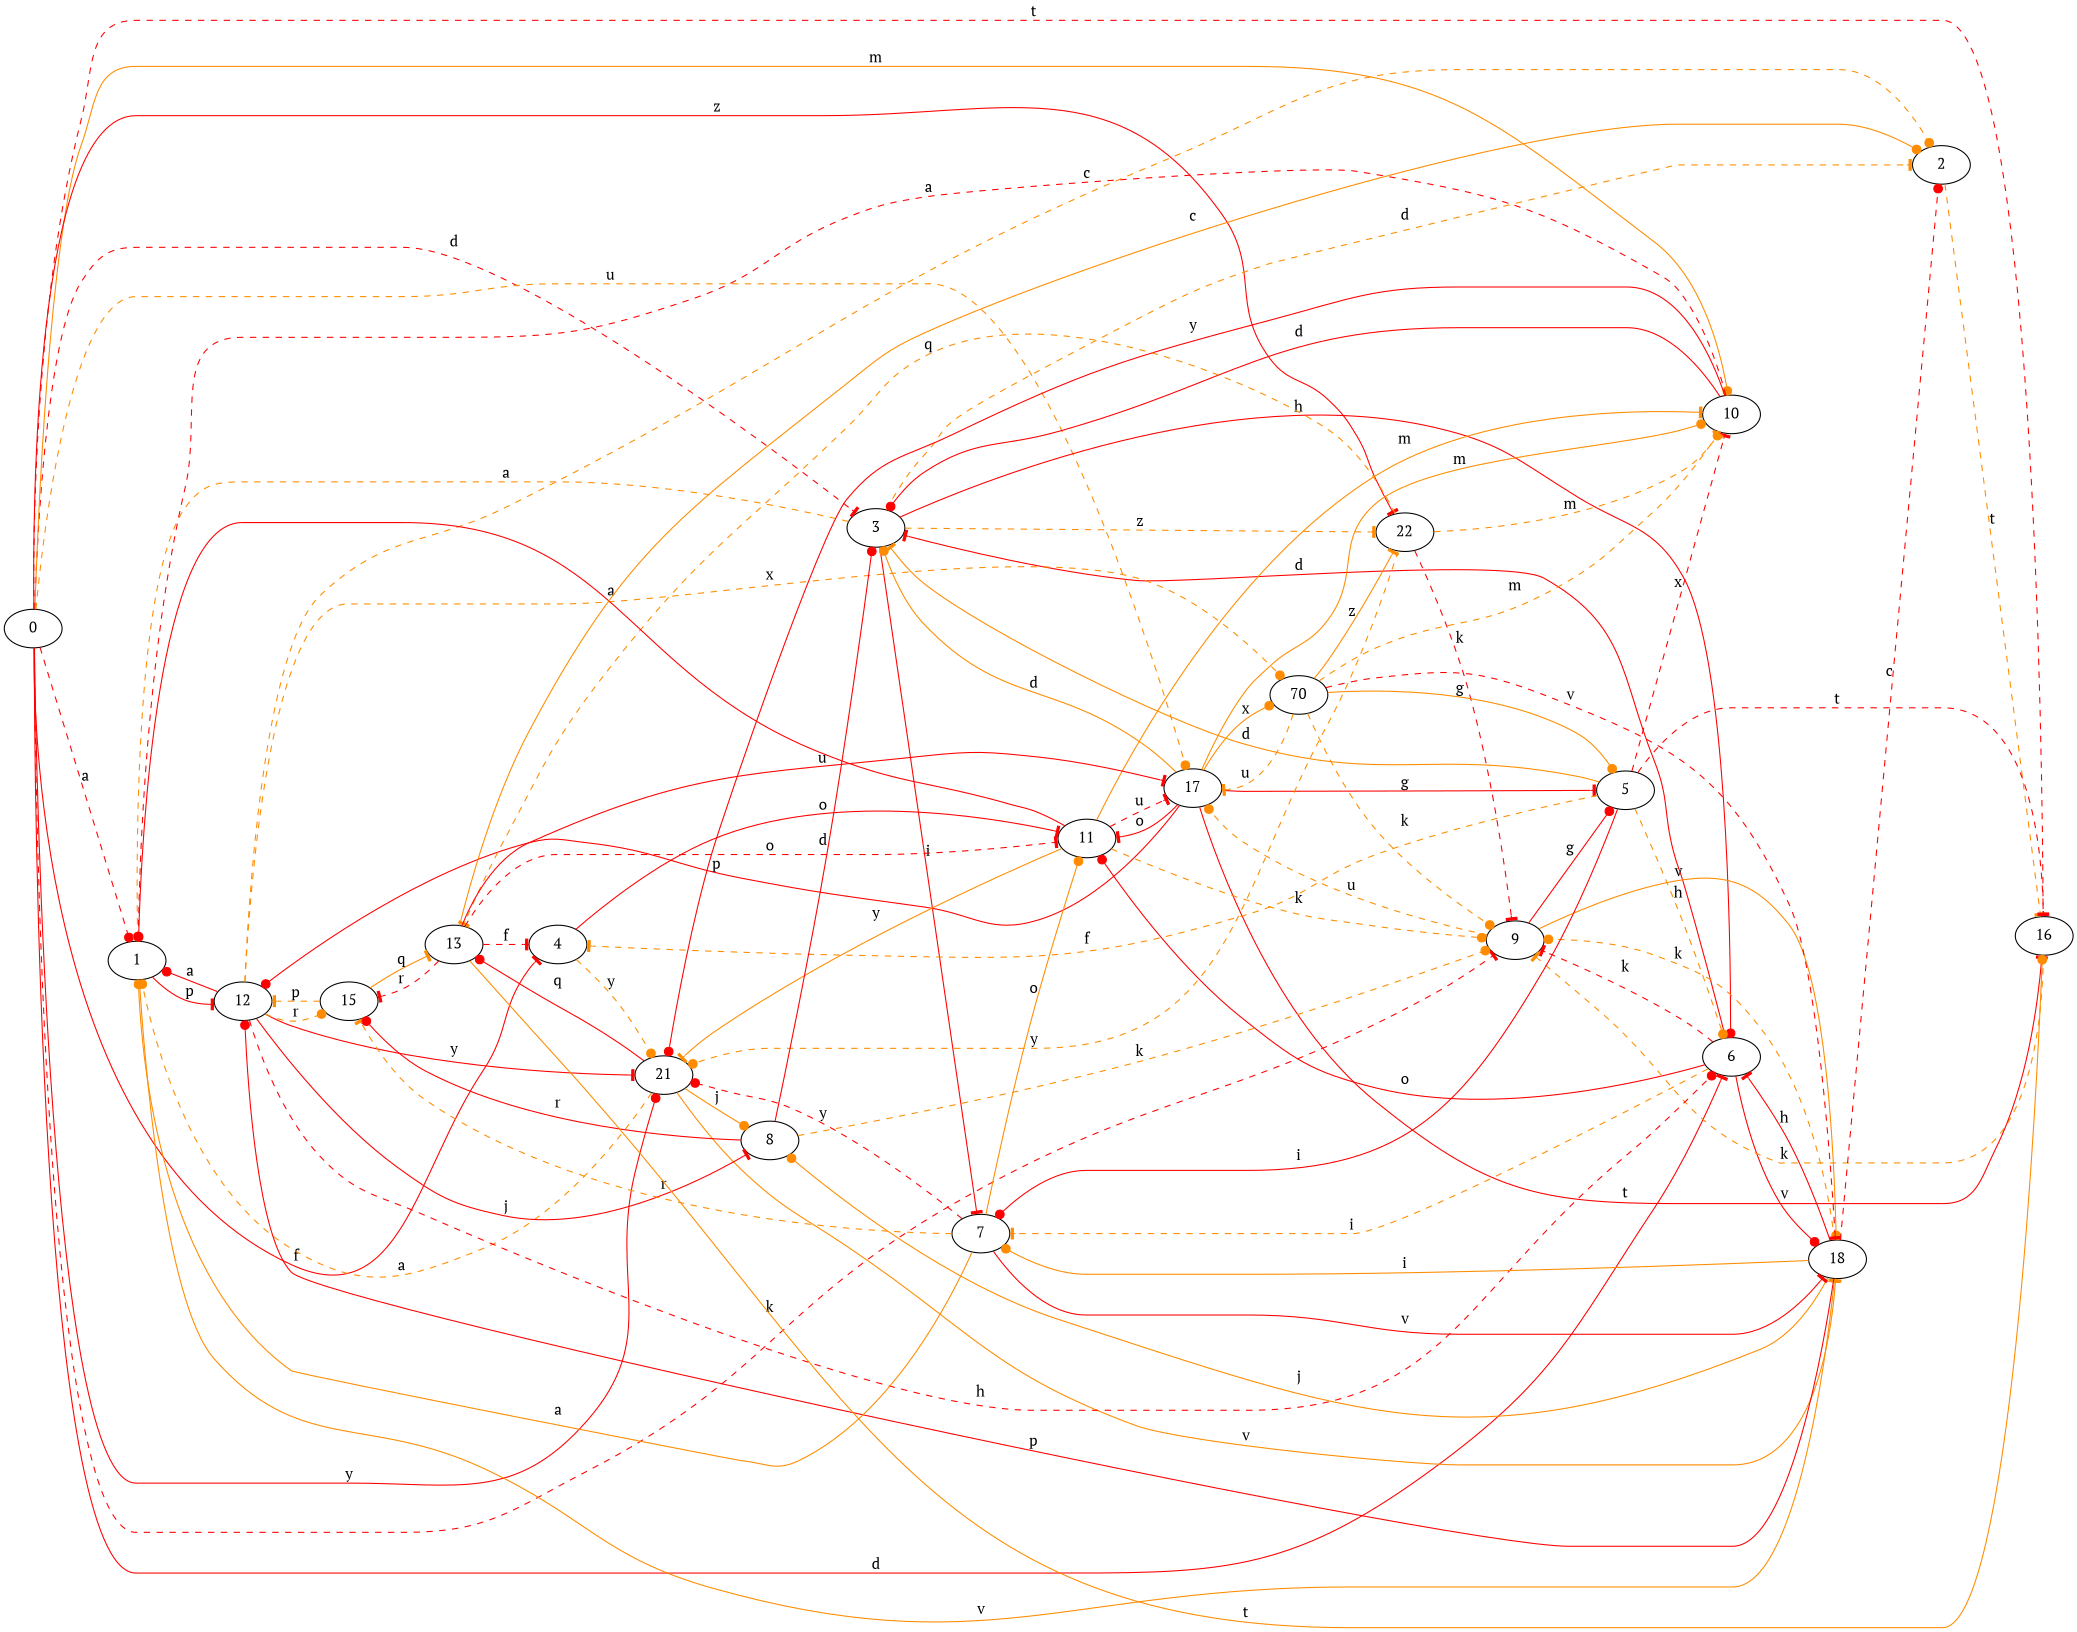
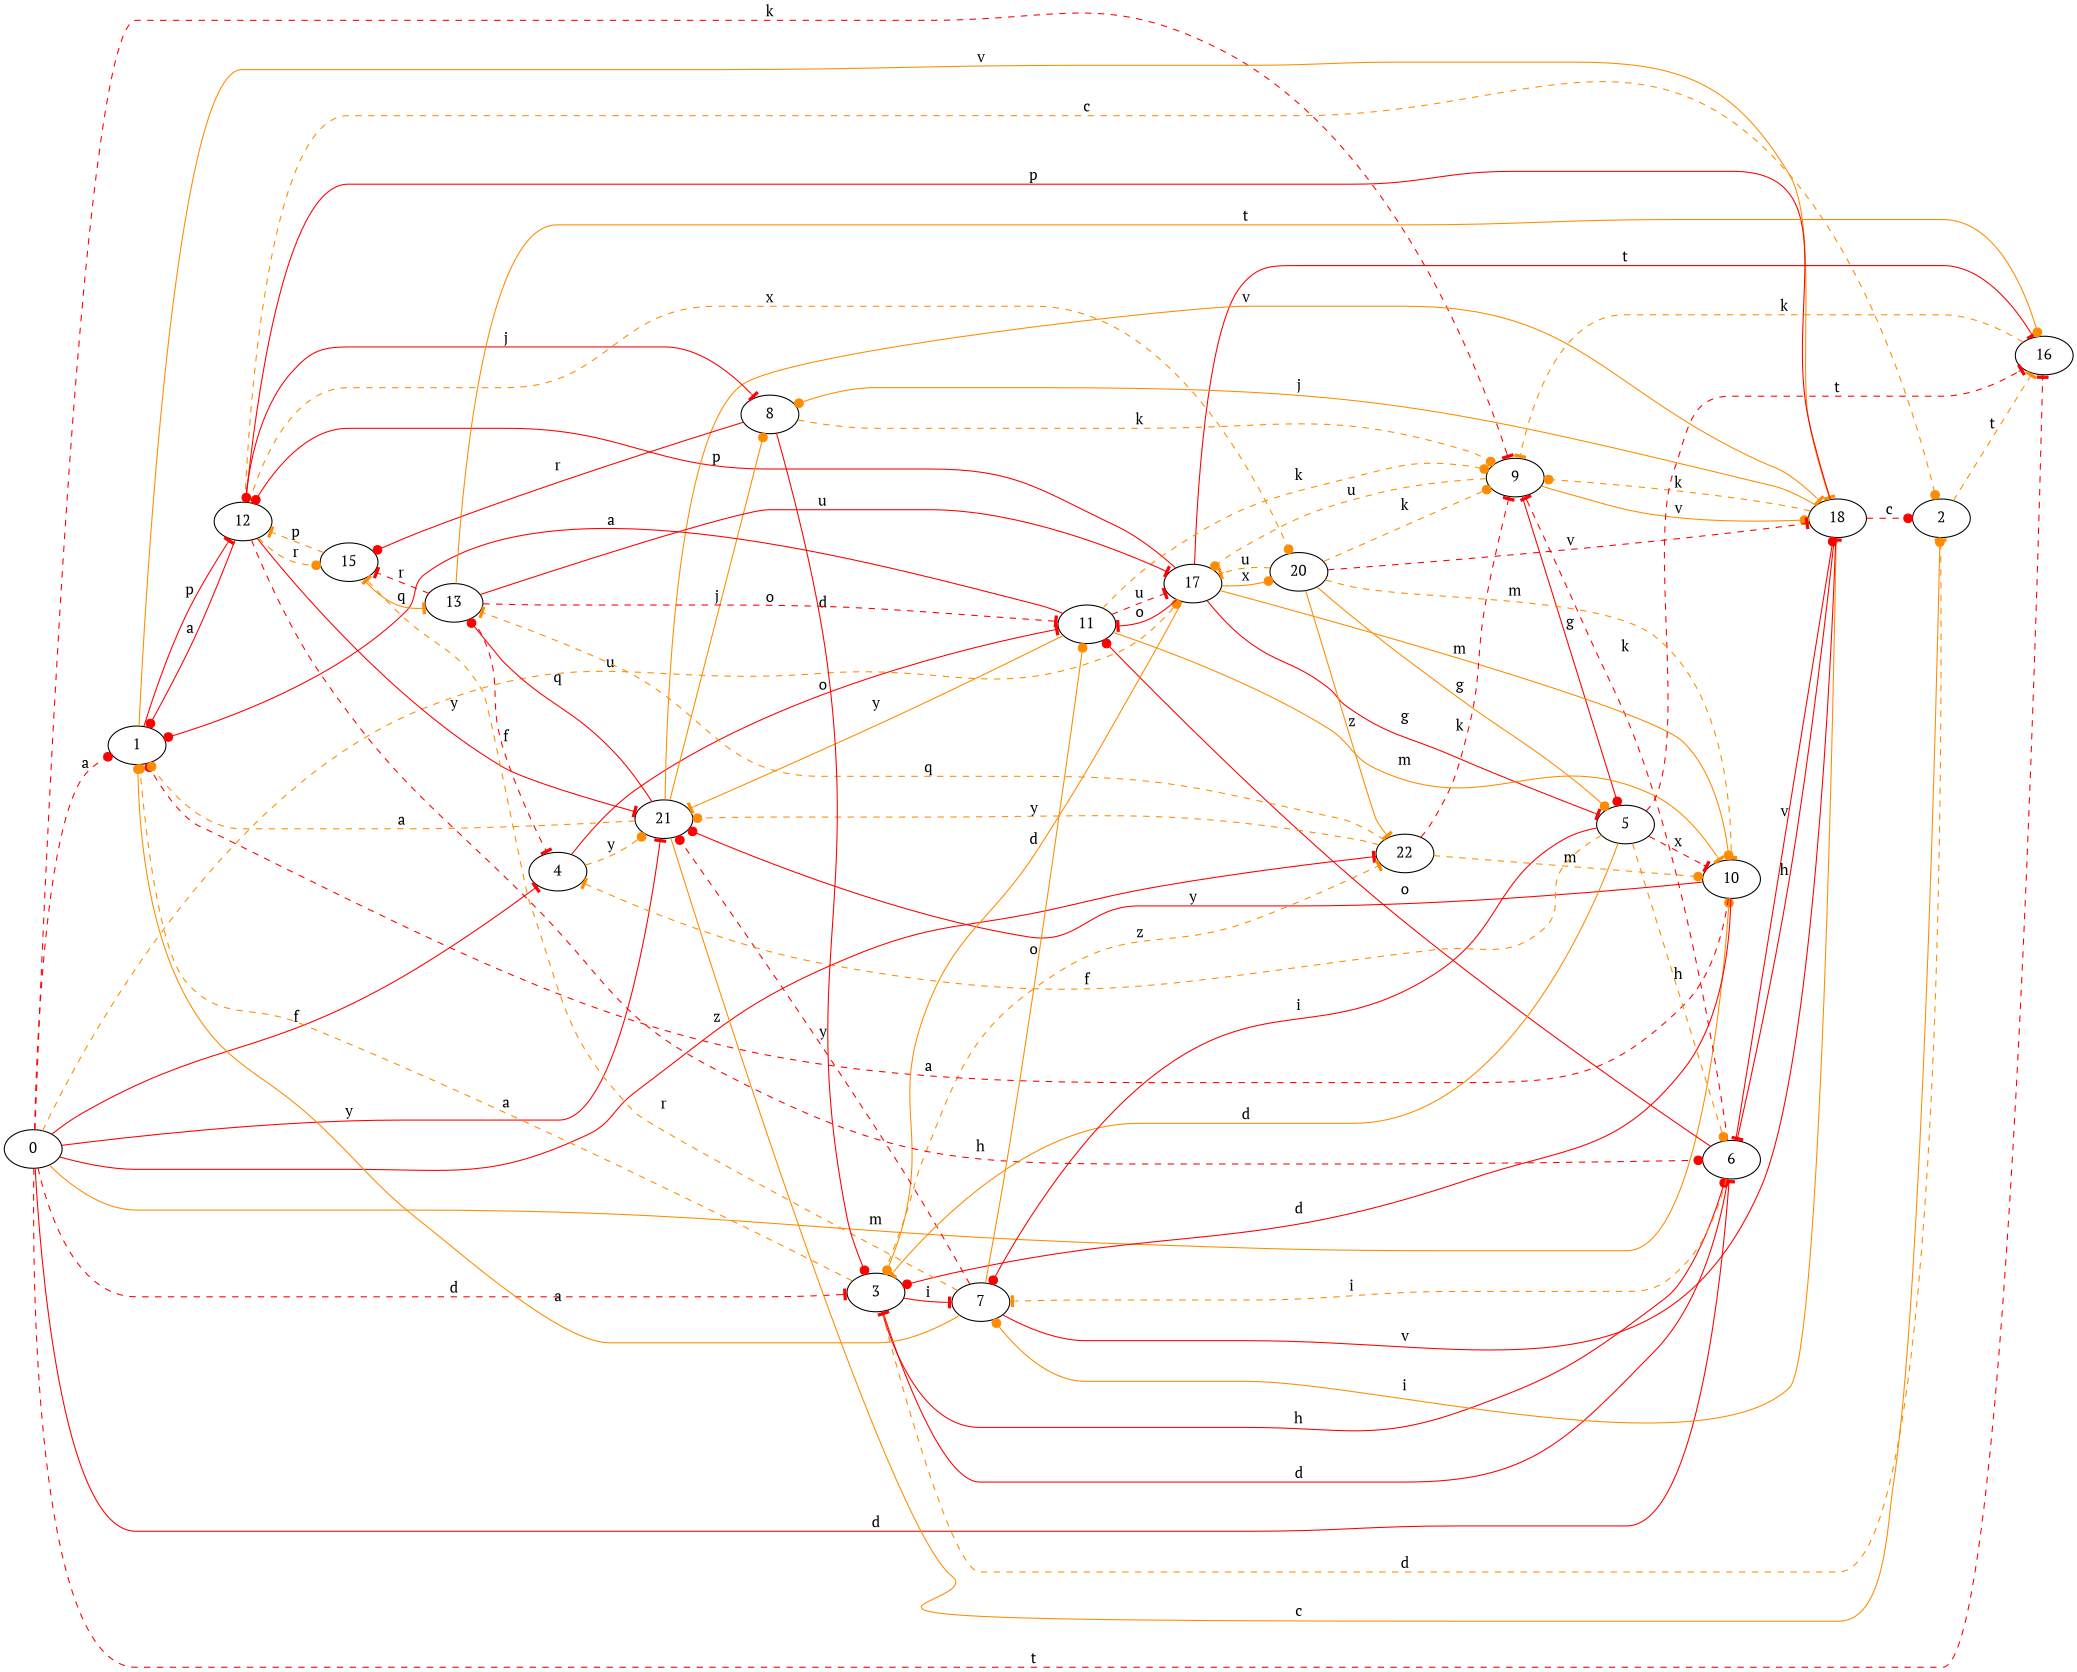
(1040, 287) -> (1508, 1621)
(1299, 695) -> (1299, 572)
(119, 1465) -> (462, 1120)
